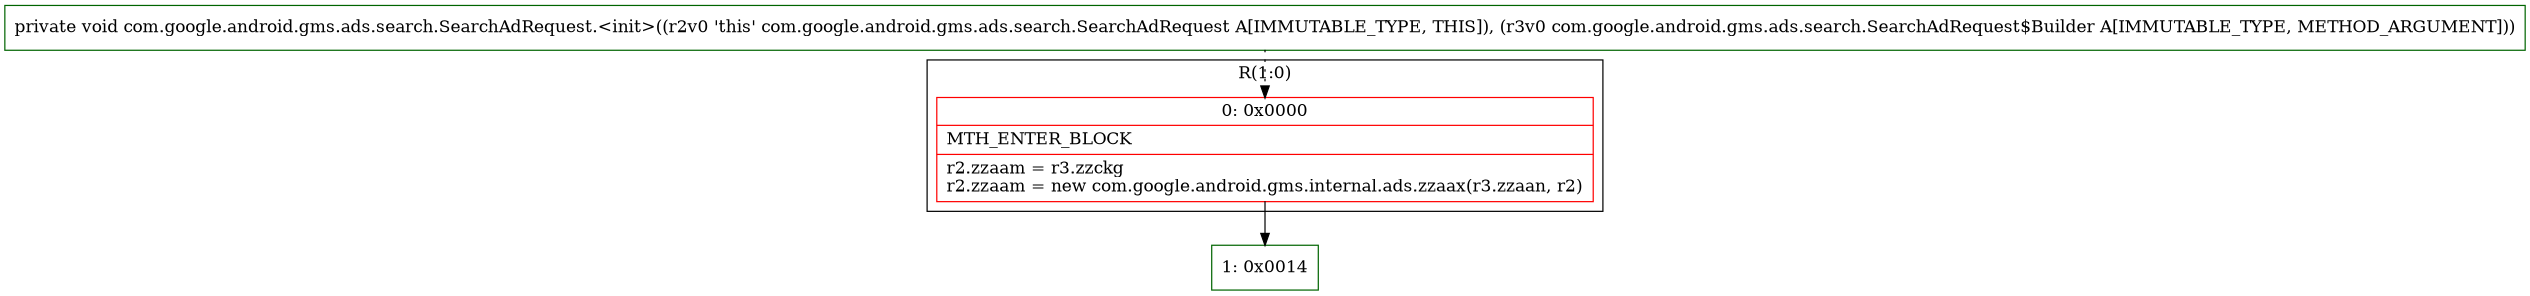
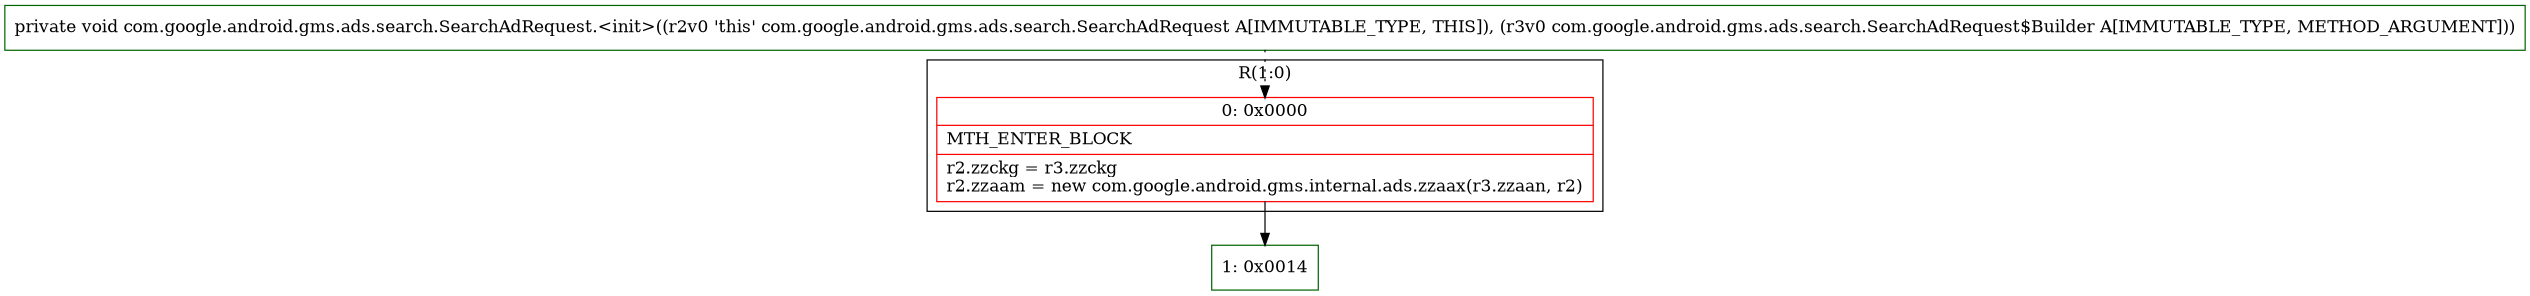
(1036, 168) -> (1032, 168)
